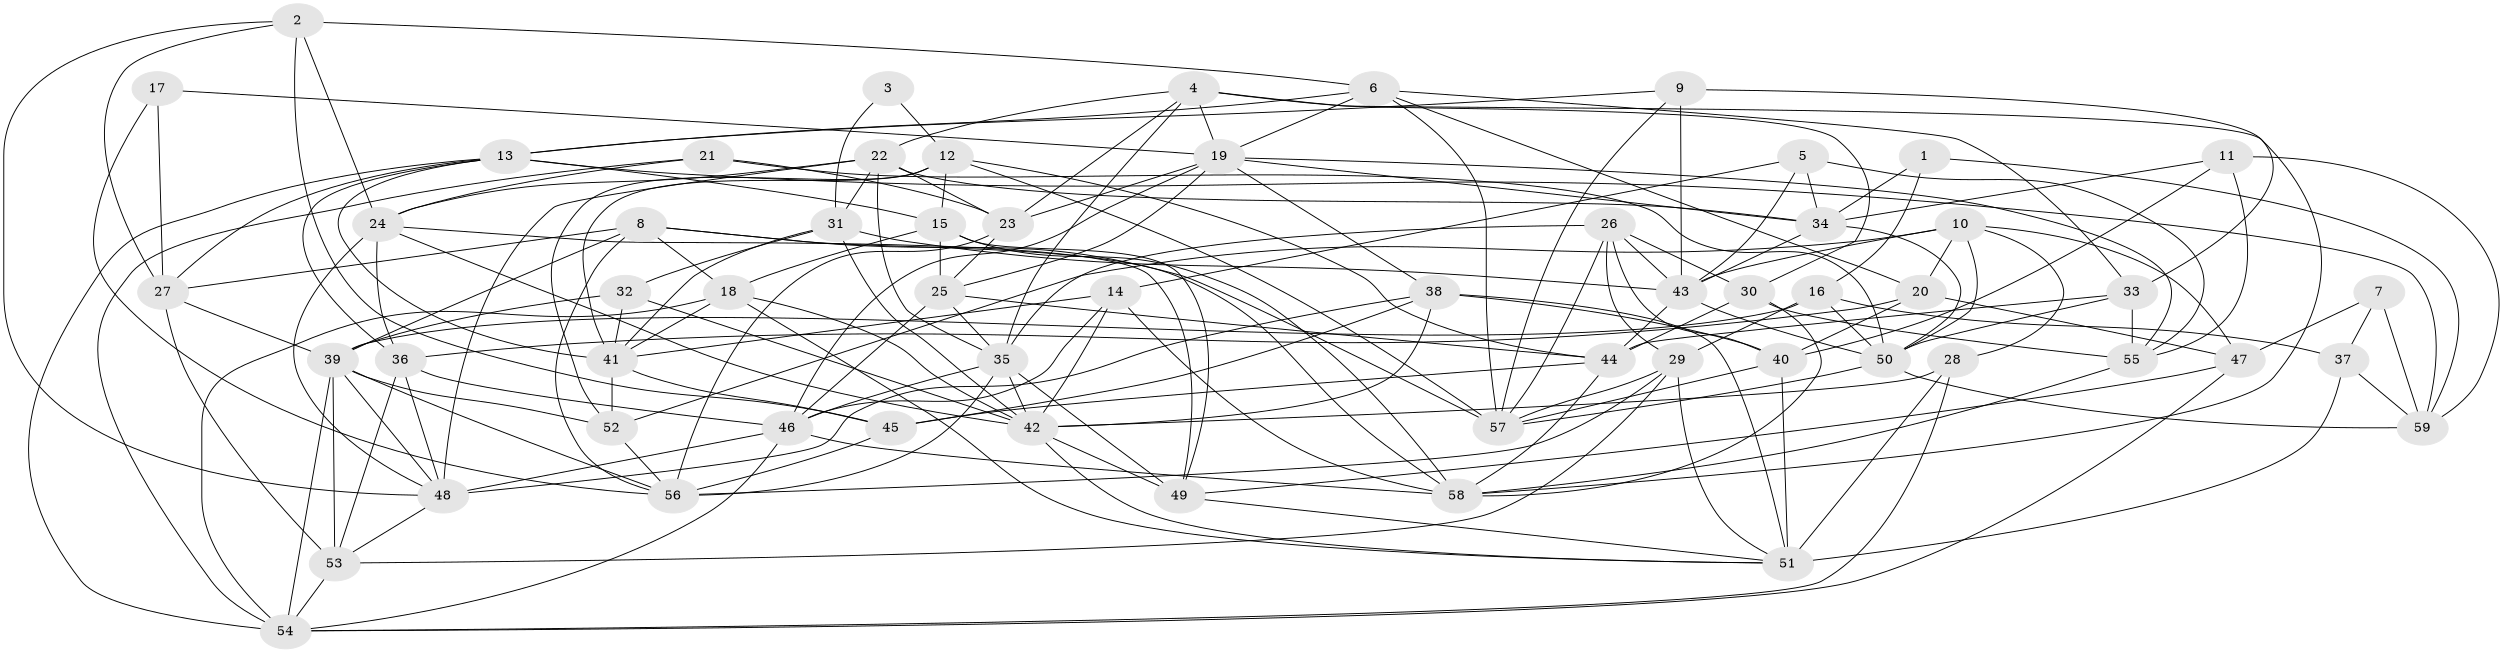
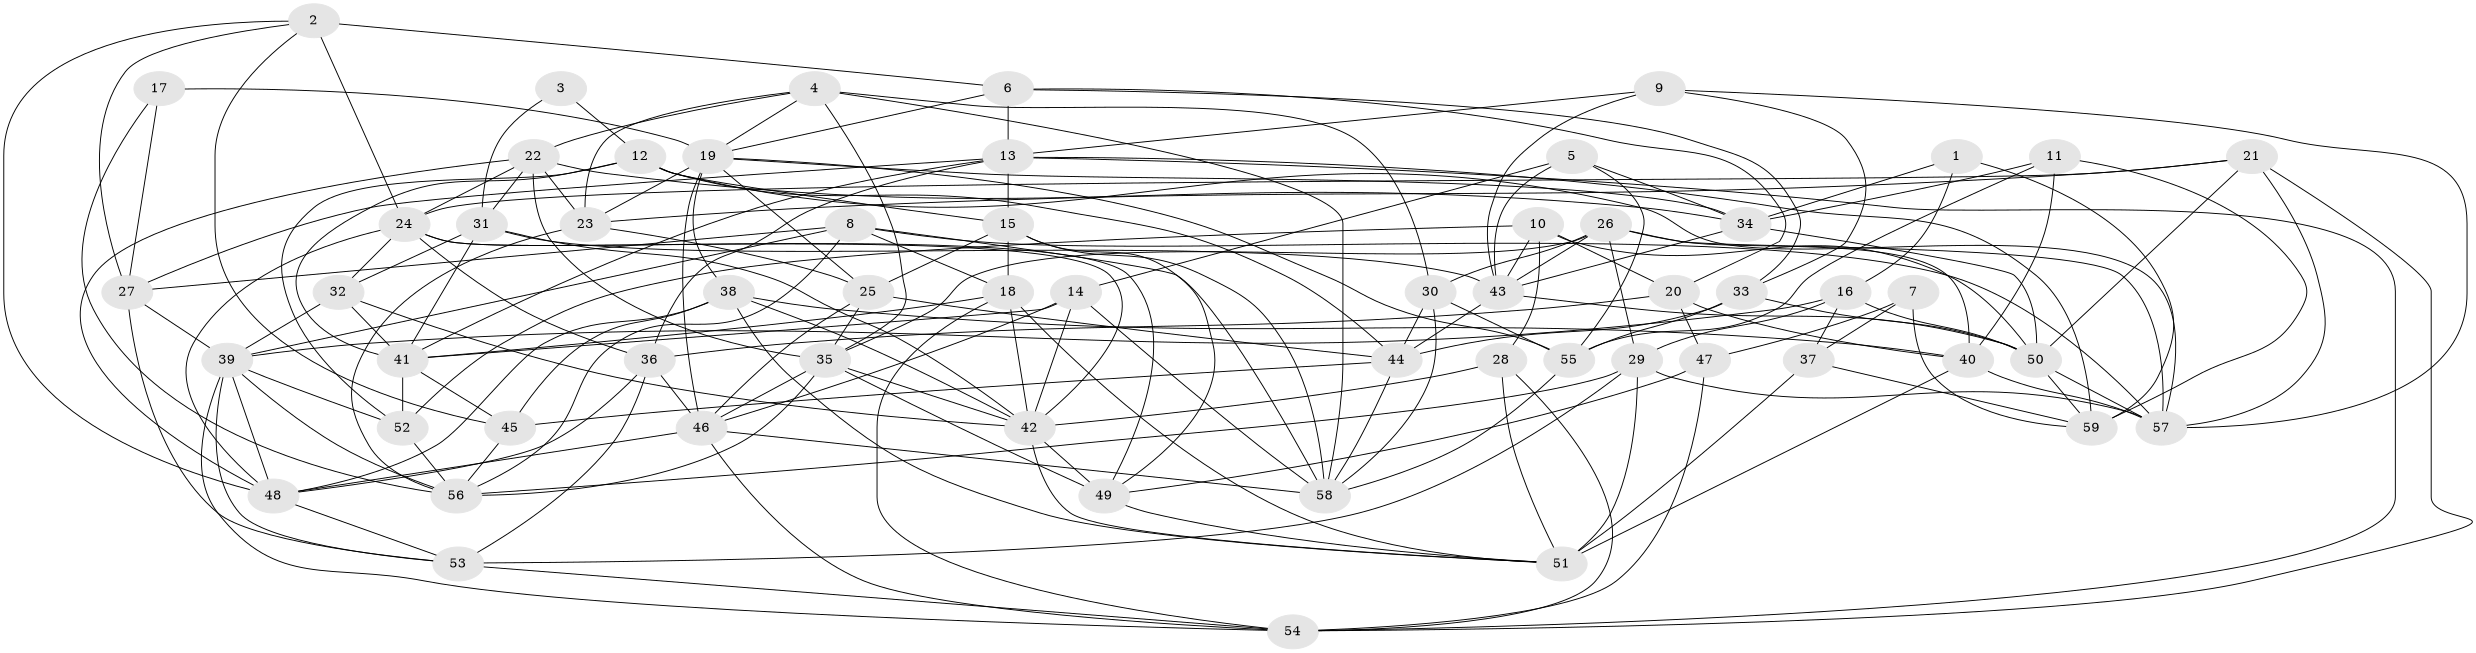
(1486, 237) -> (2324, 334)
(2124, 255) -> none
none -> (372, 258)
